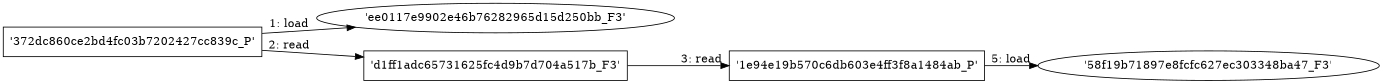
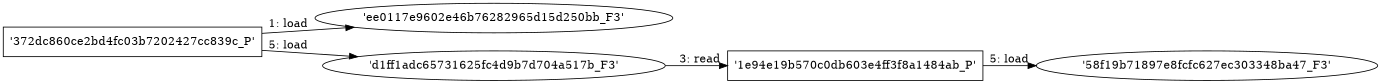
(496, 18) -> (494, 18)
(289, 46) -> (289, 46)
(496, 66) -> (494, 66)
(857, 66) -> (855, 66)
